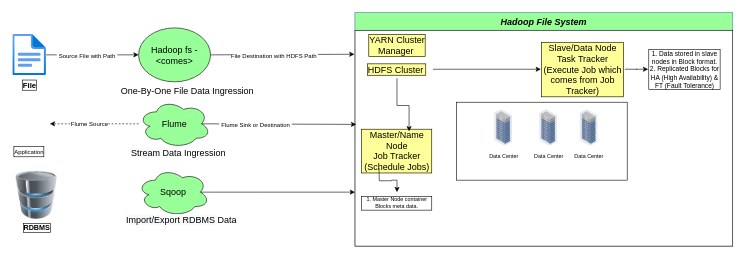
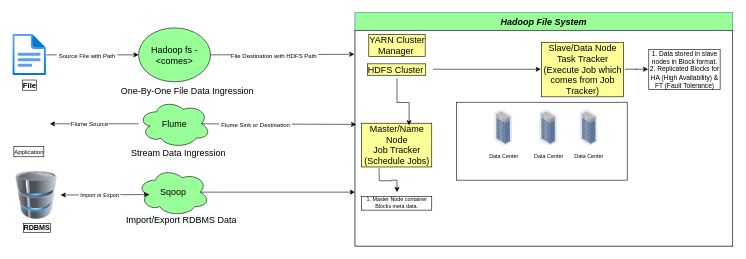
(123, 124) -> (123, 124)
(397, 151) -> (397, 145)
none -> (113, 195)
